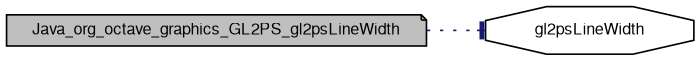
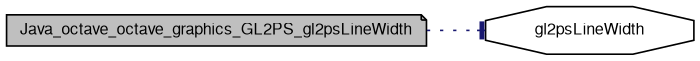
(217, 30) -> (217, 30)
